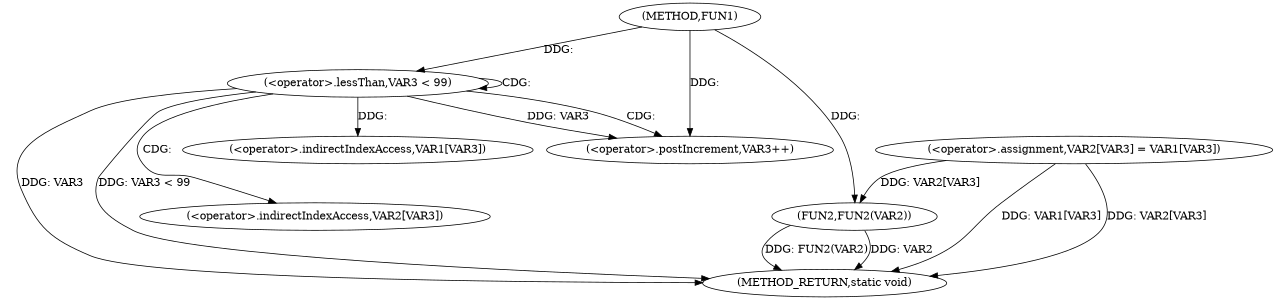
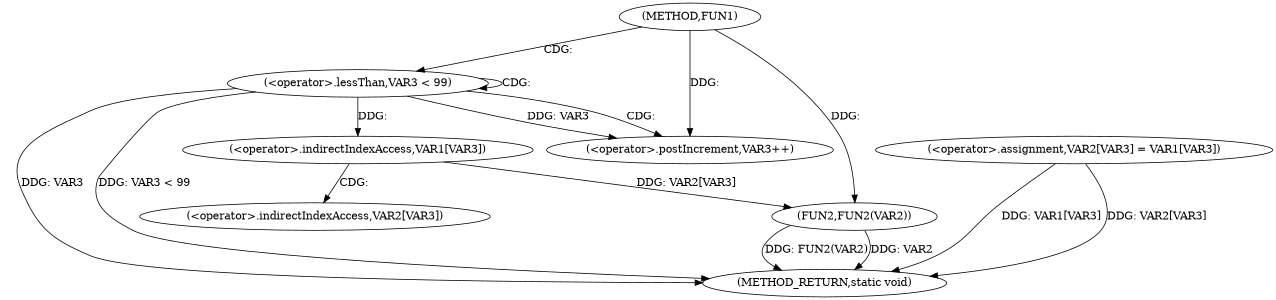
(560, 50) -> (560, 50)
(137, 147) -> (339, 180)
(900, 170) -> (614, 184)
